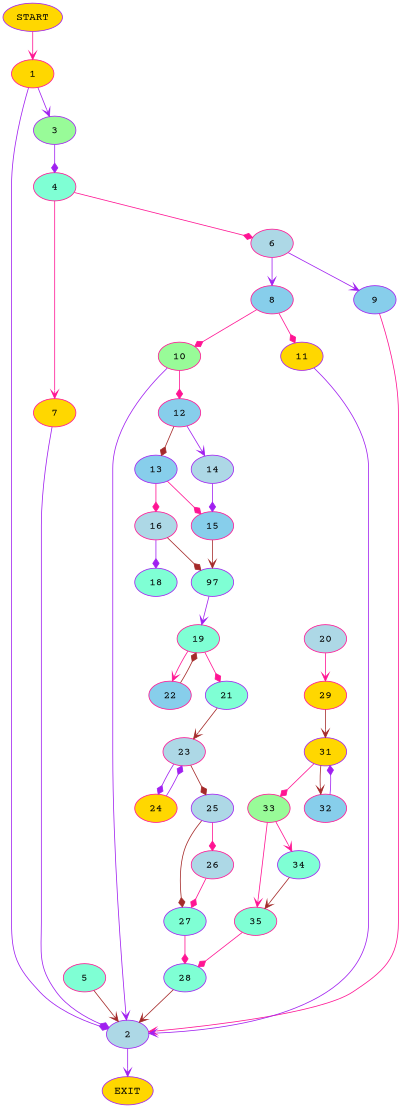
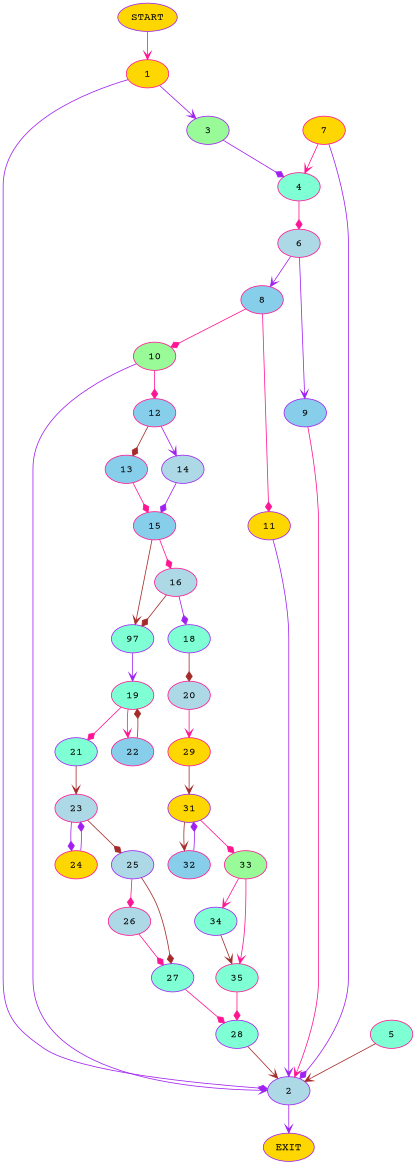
(55, 296) -> (313, 155)
(156, 469) -> (126, 469)
(156, 493) -> (163, 549)
none -> (189, 662)
